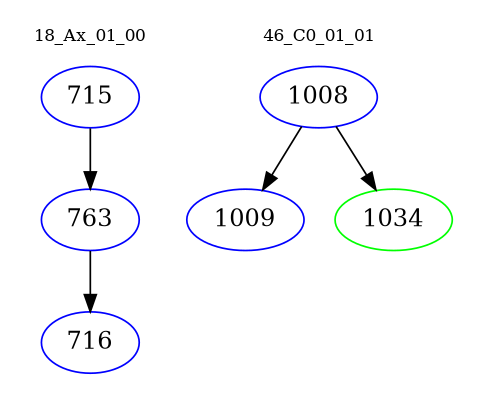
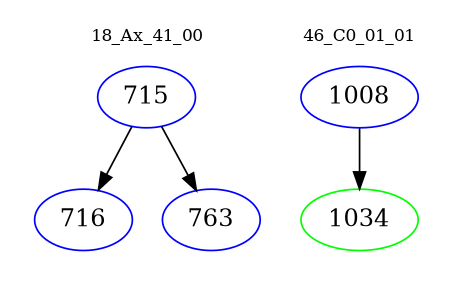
(90, 37) -> (147, 37)
(245, 220) -> none
(90, 273) -> (119, 151)
